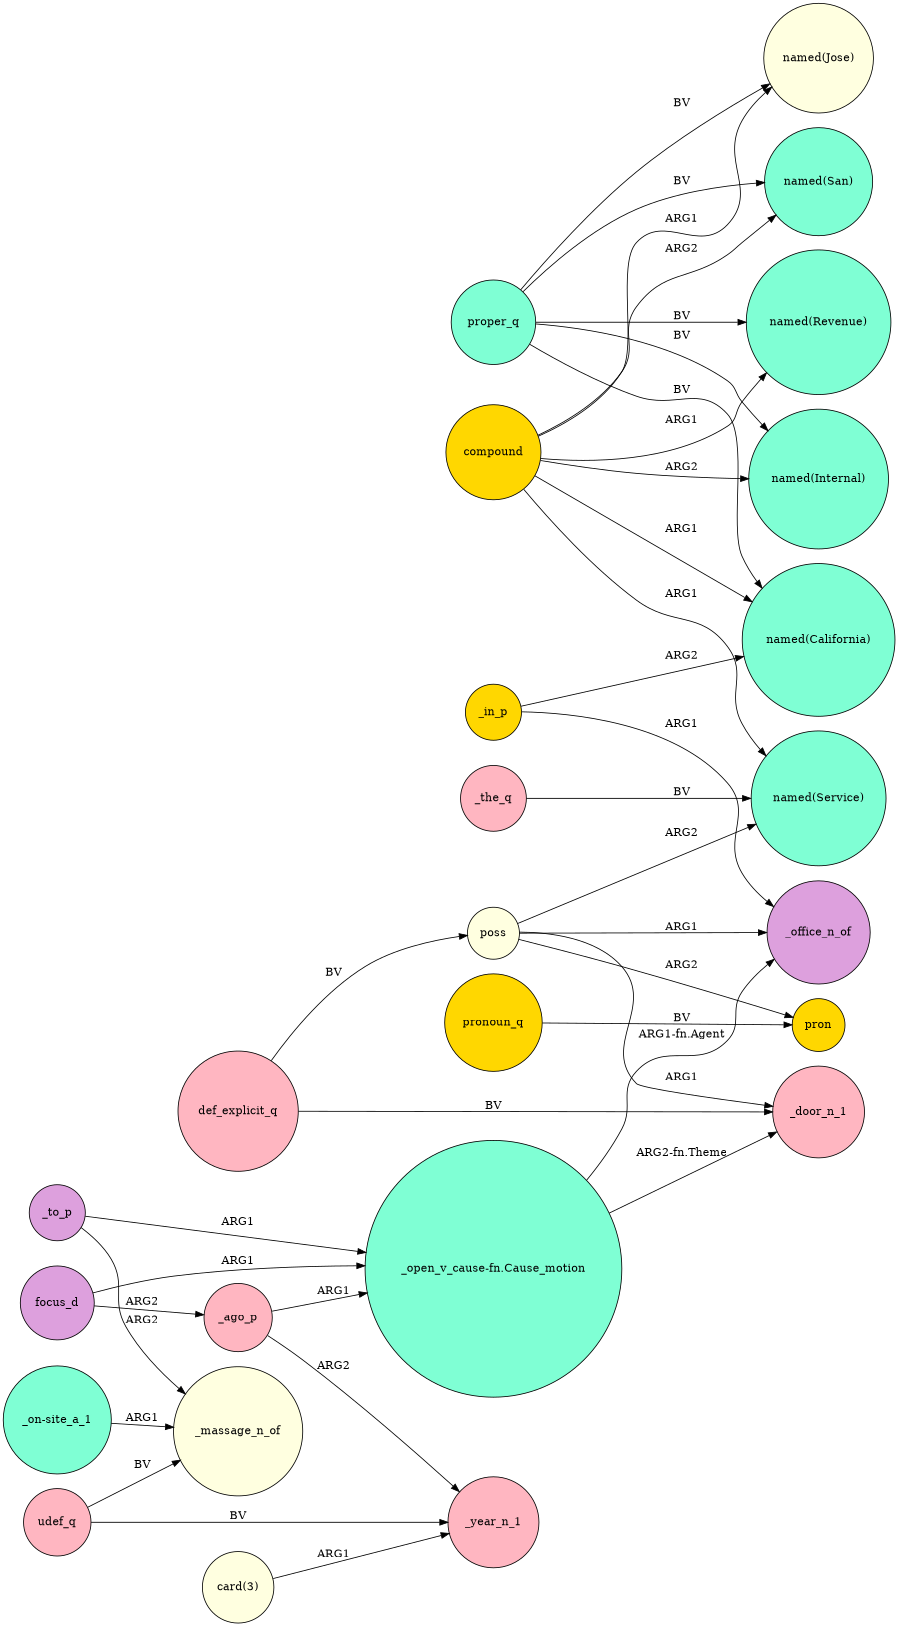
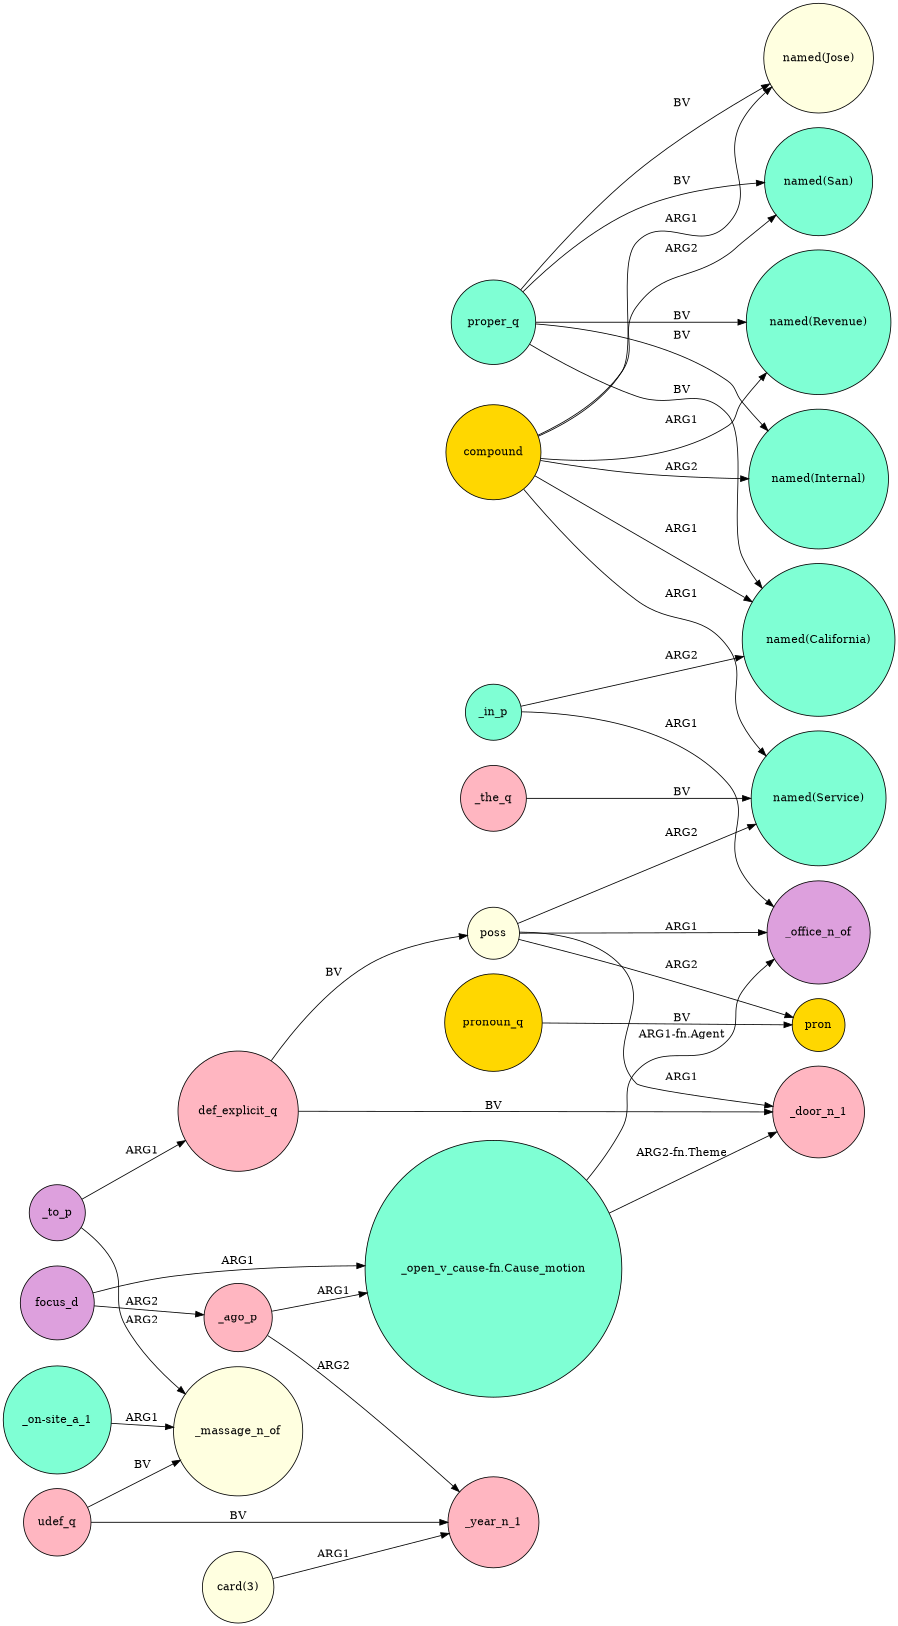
(493, 712) -> (493, 712)
(222, 1234) -> (130, 1172)
